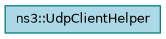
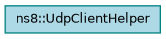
(83, 19) -> (83, 19)
